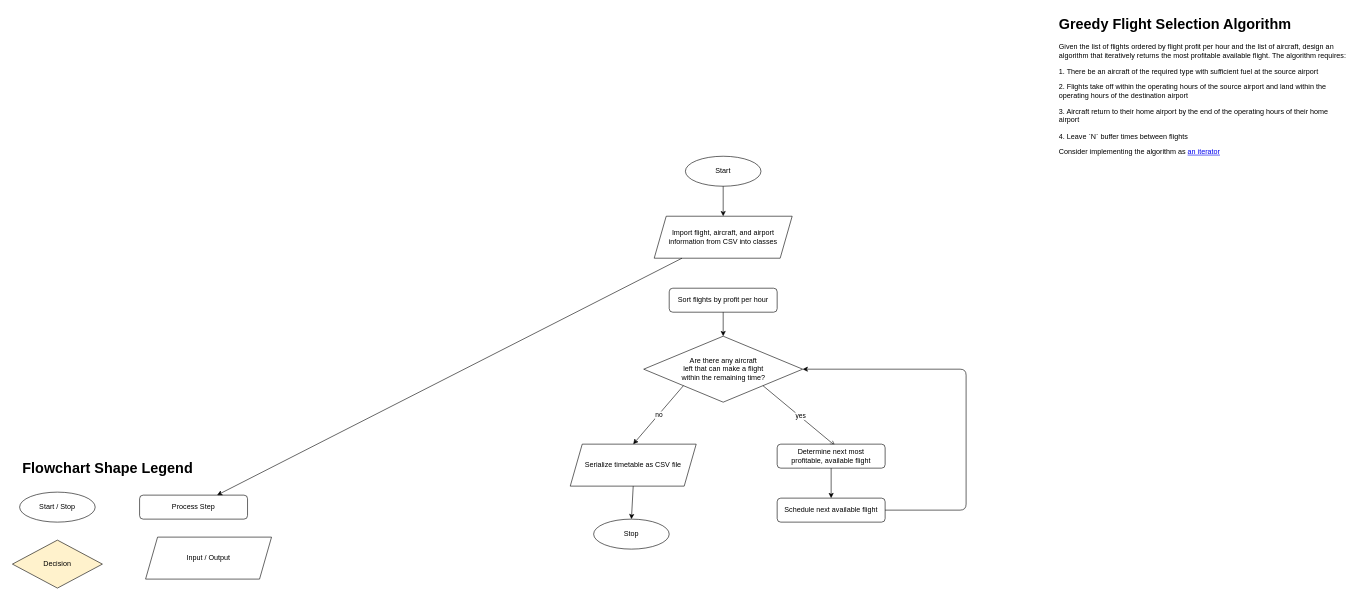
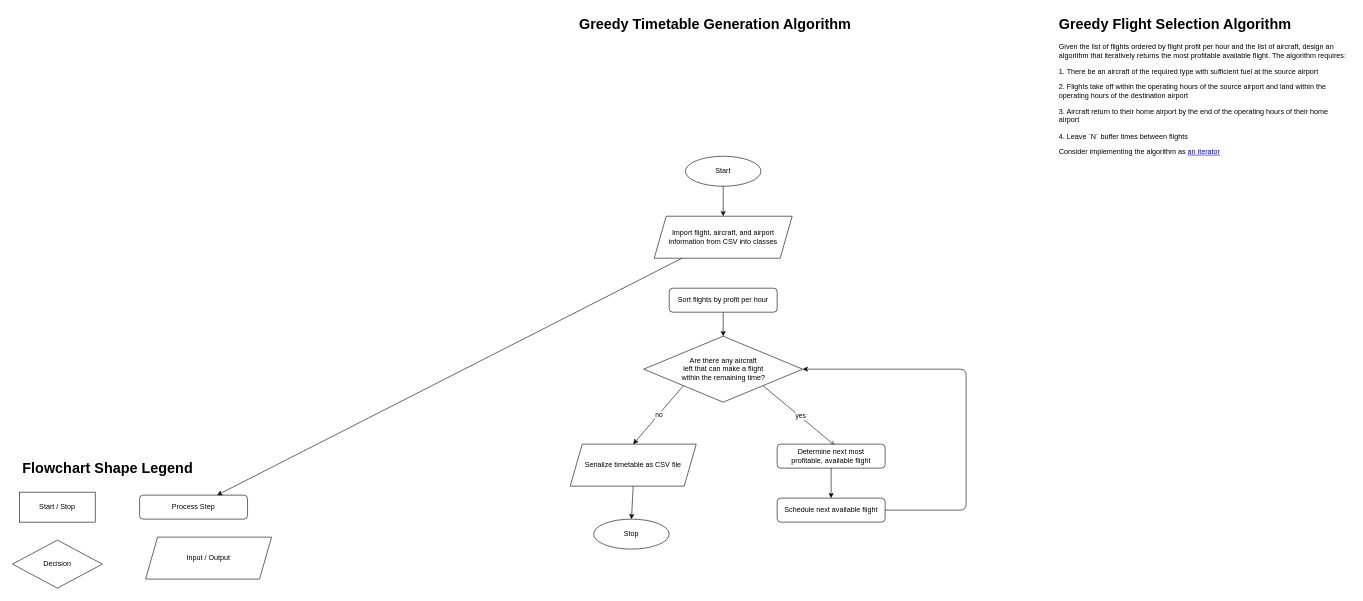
none -> (723, 24)
(57, 507) -> (57, 507)
(57, 564) -> (57, 564)
